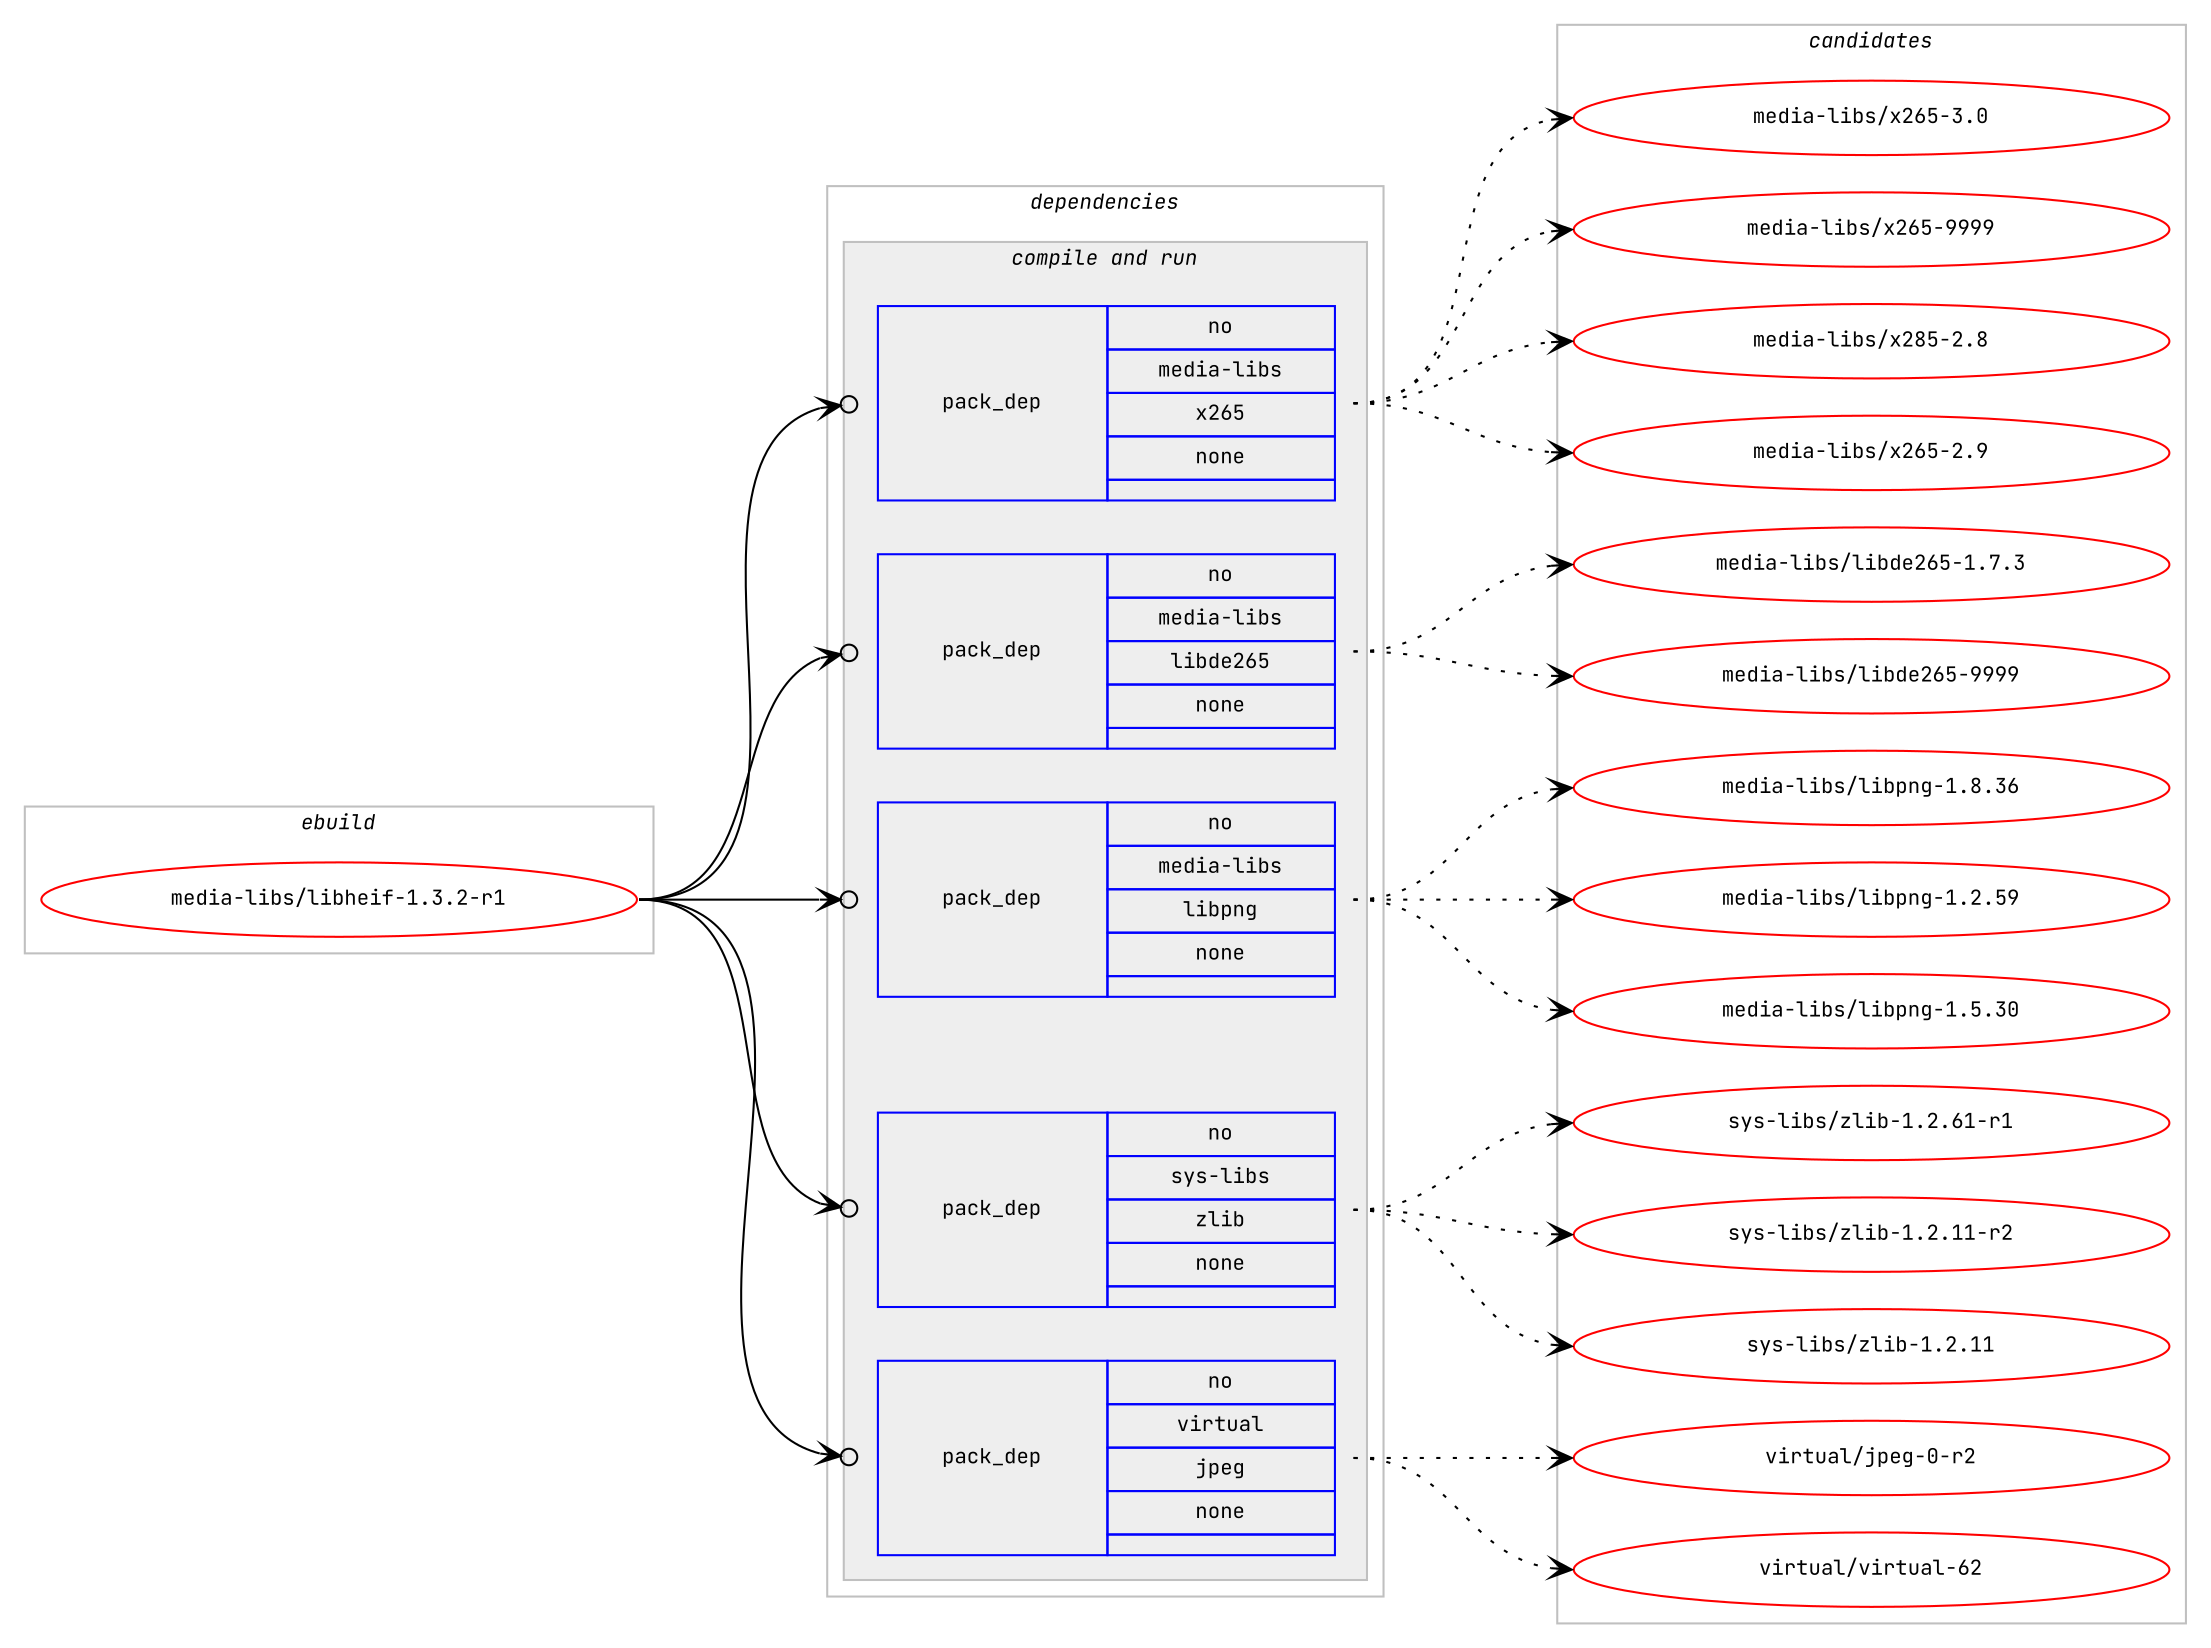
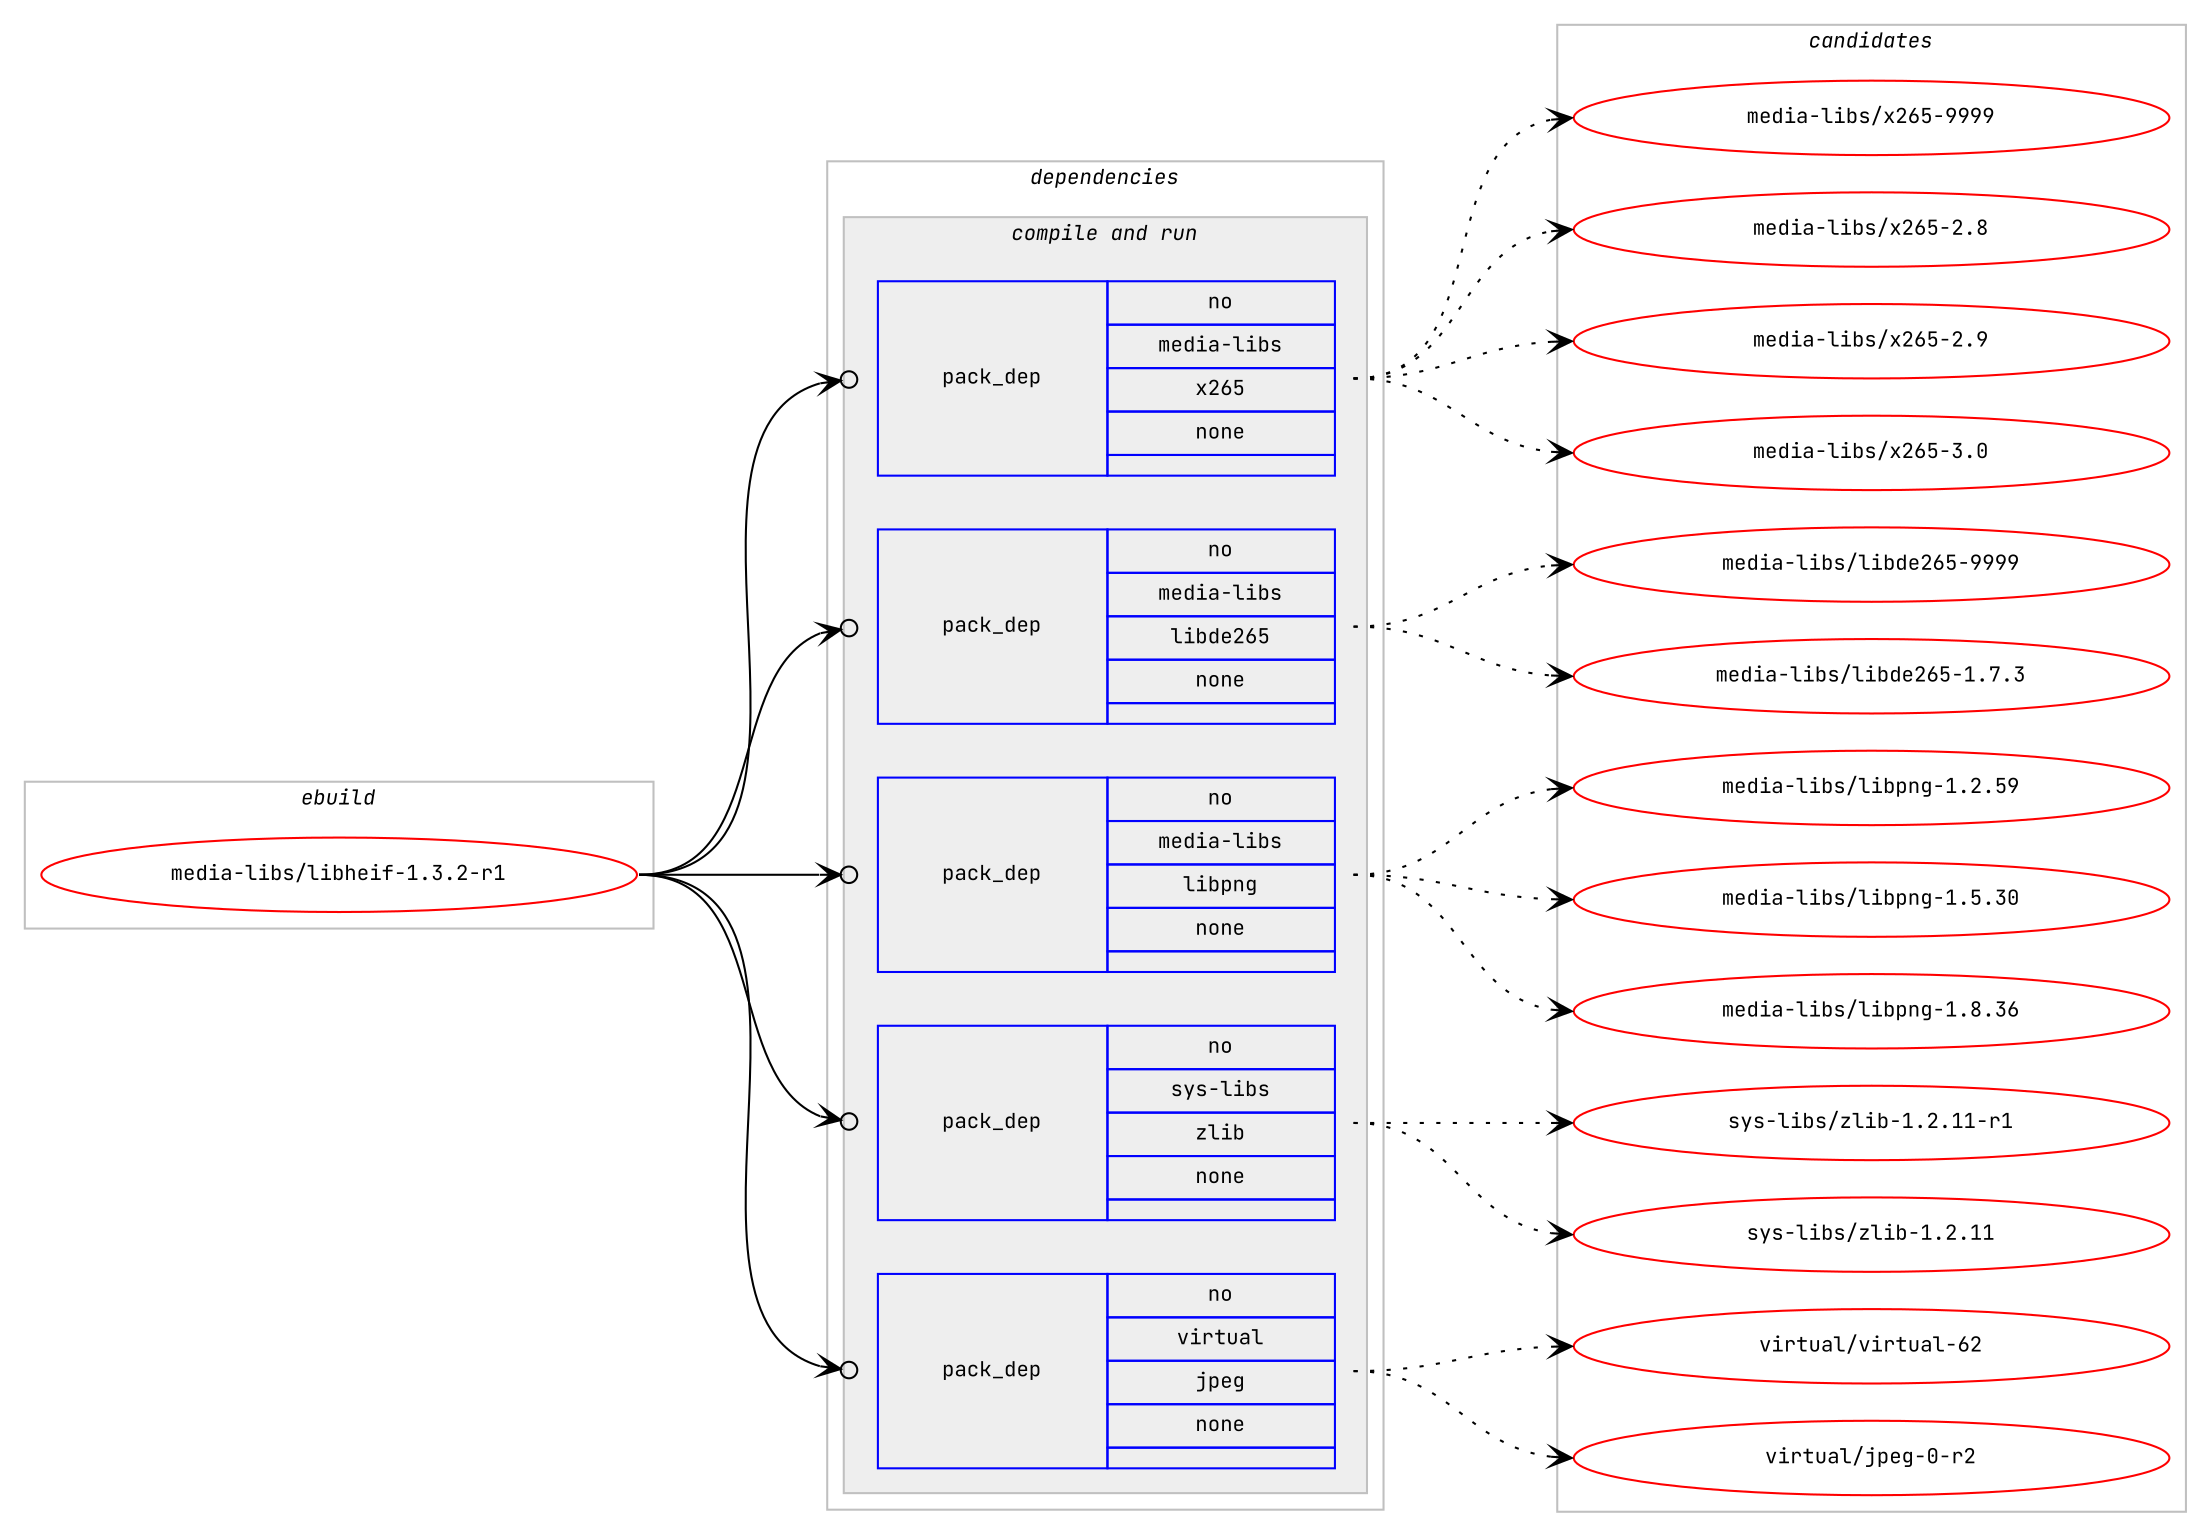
(1872, 341) -> (1872, 230)
(1872, 1123) -> (1872, 1123)
(1872, 1235) -> none
